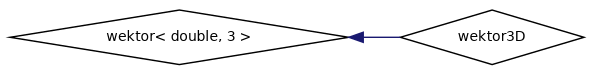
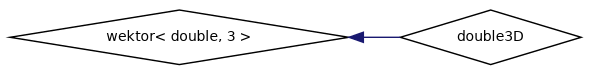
(492, 37) -> (491, 37)
